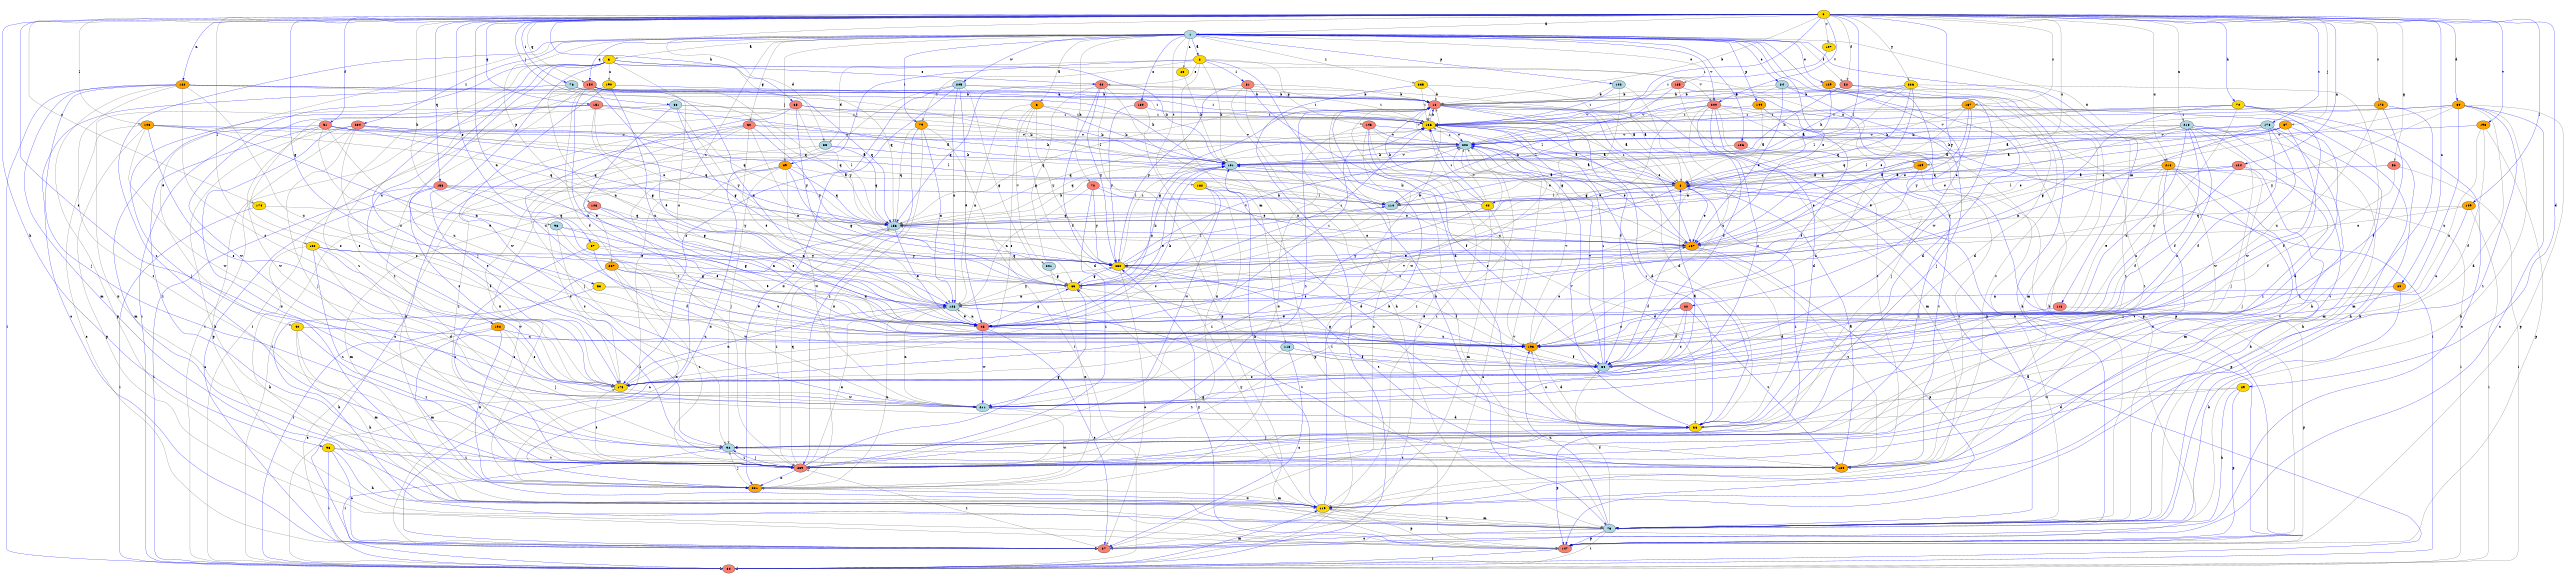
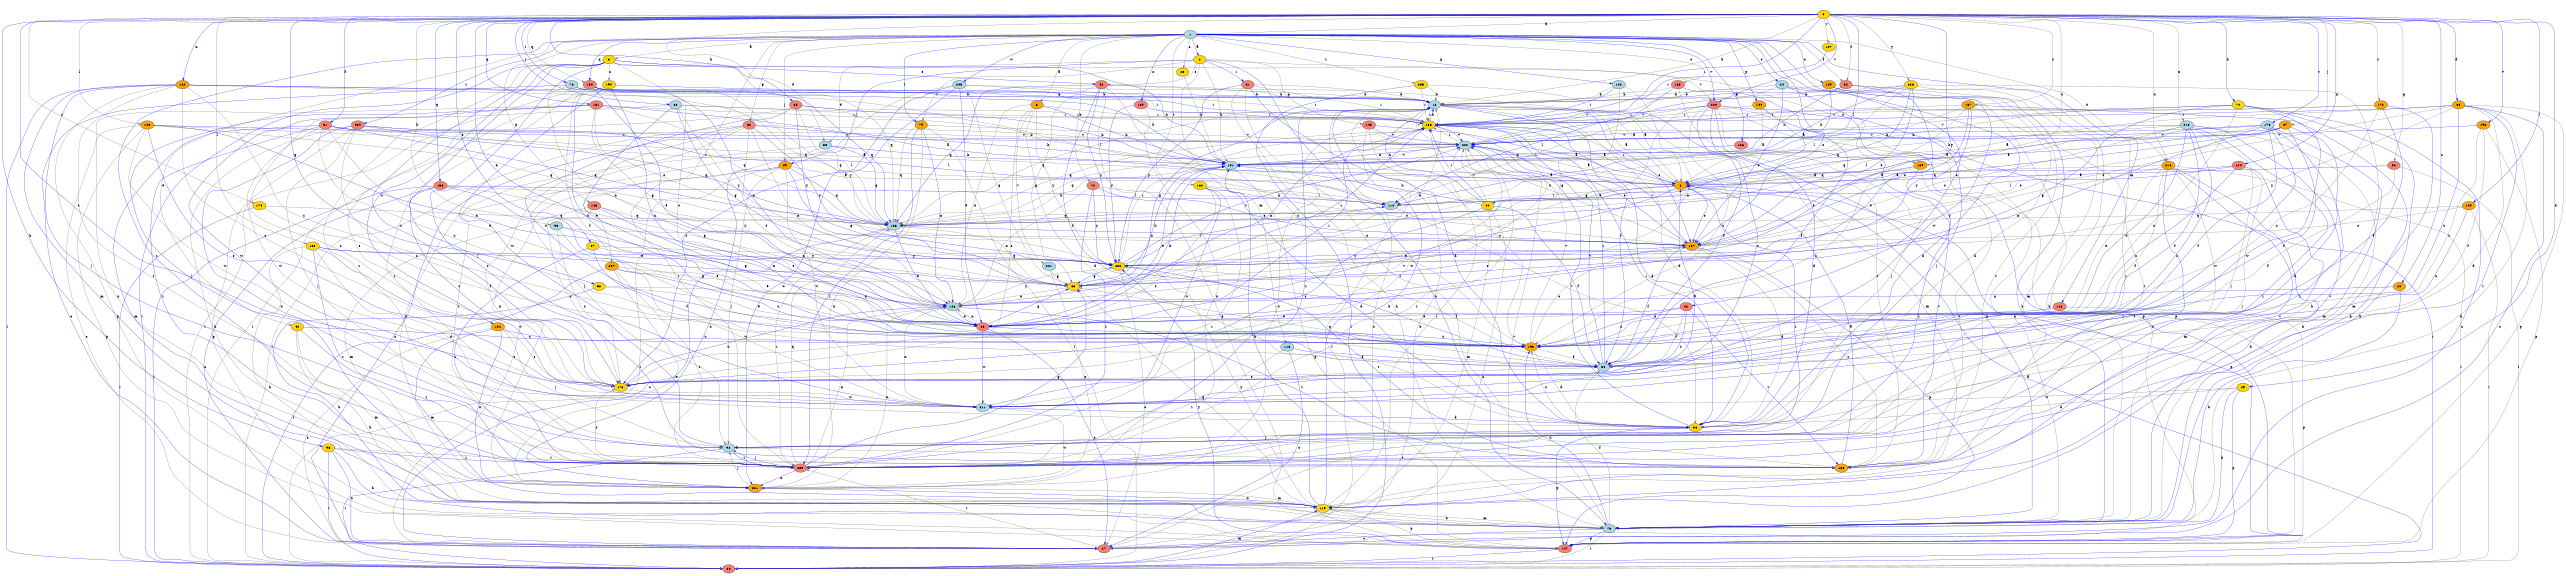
(1435, 105) -> (1435, 105)
(953, 194) -> (1204, 244)
(1459, 244) -> (1566, 269)
